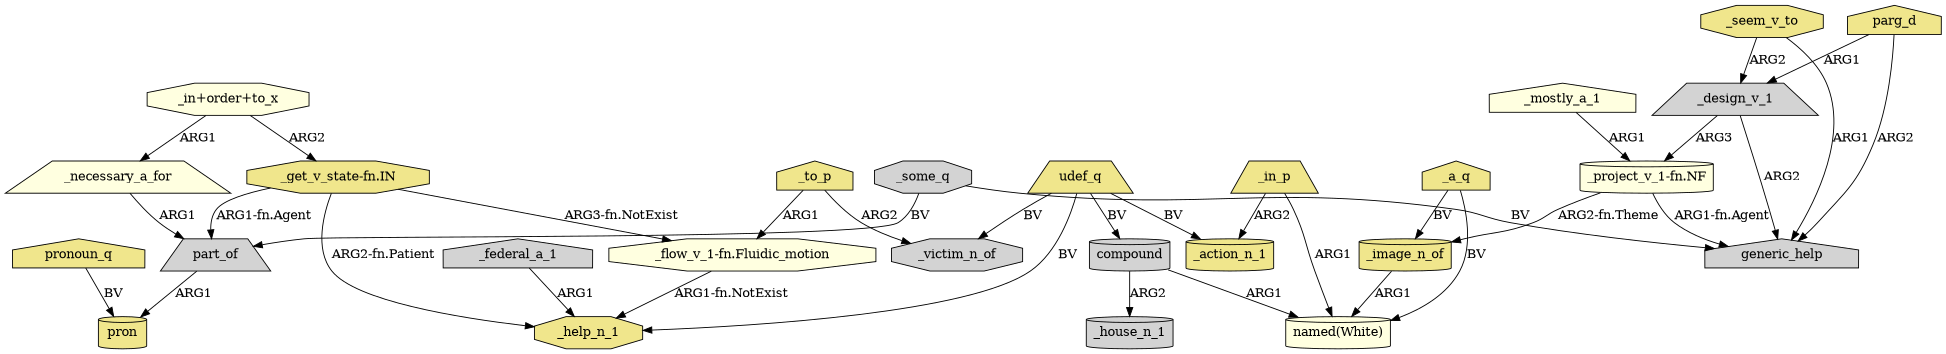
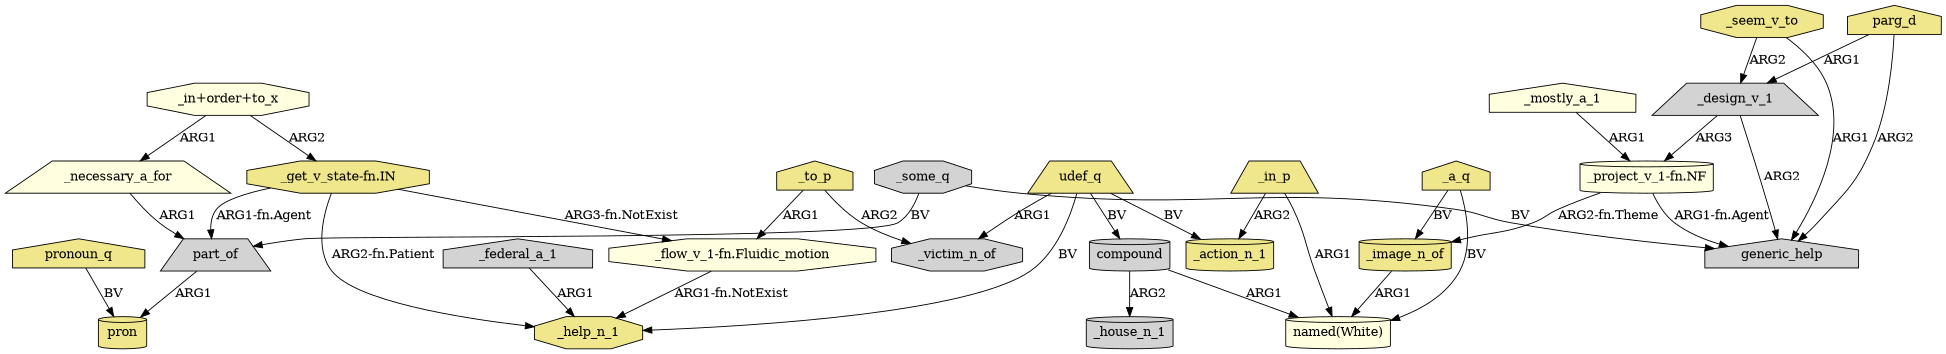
(1033, 216) -> (1033, 216)
